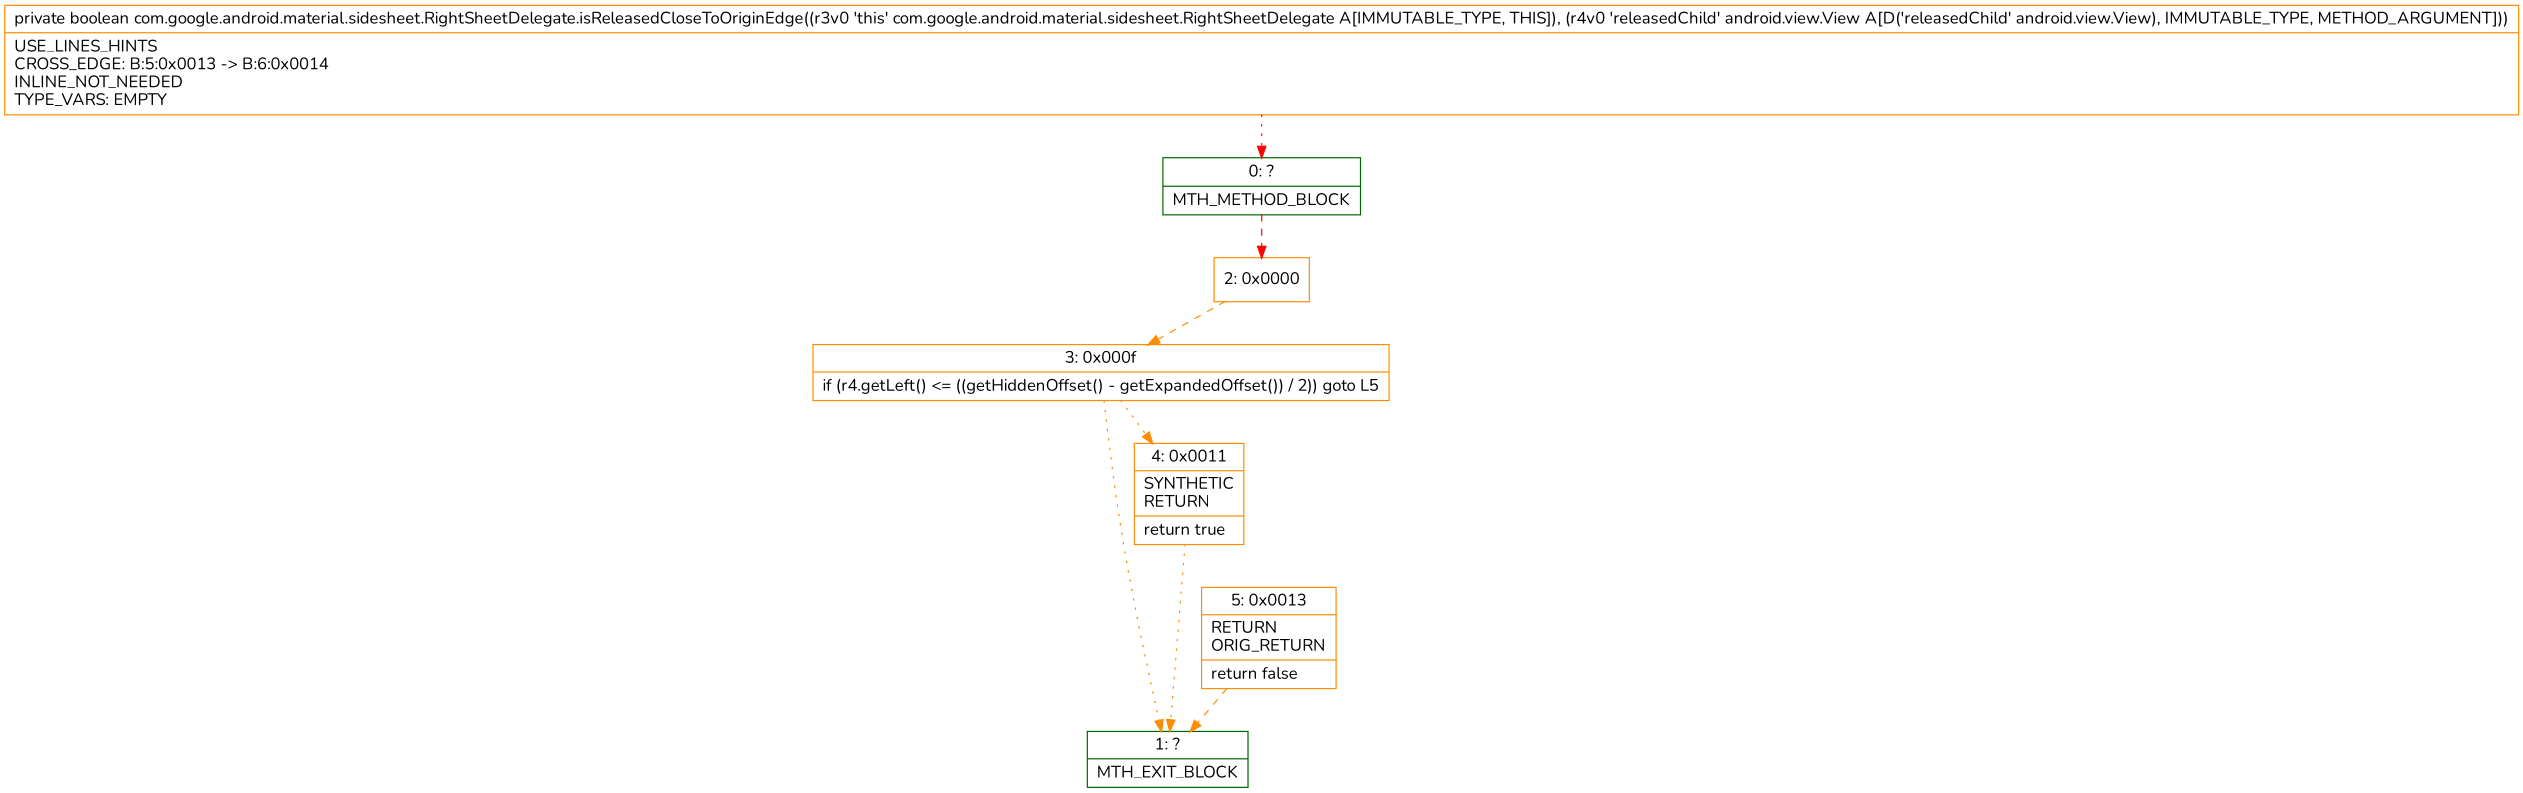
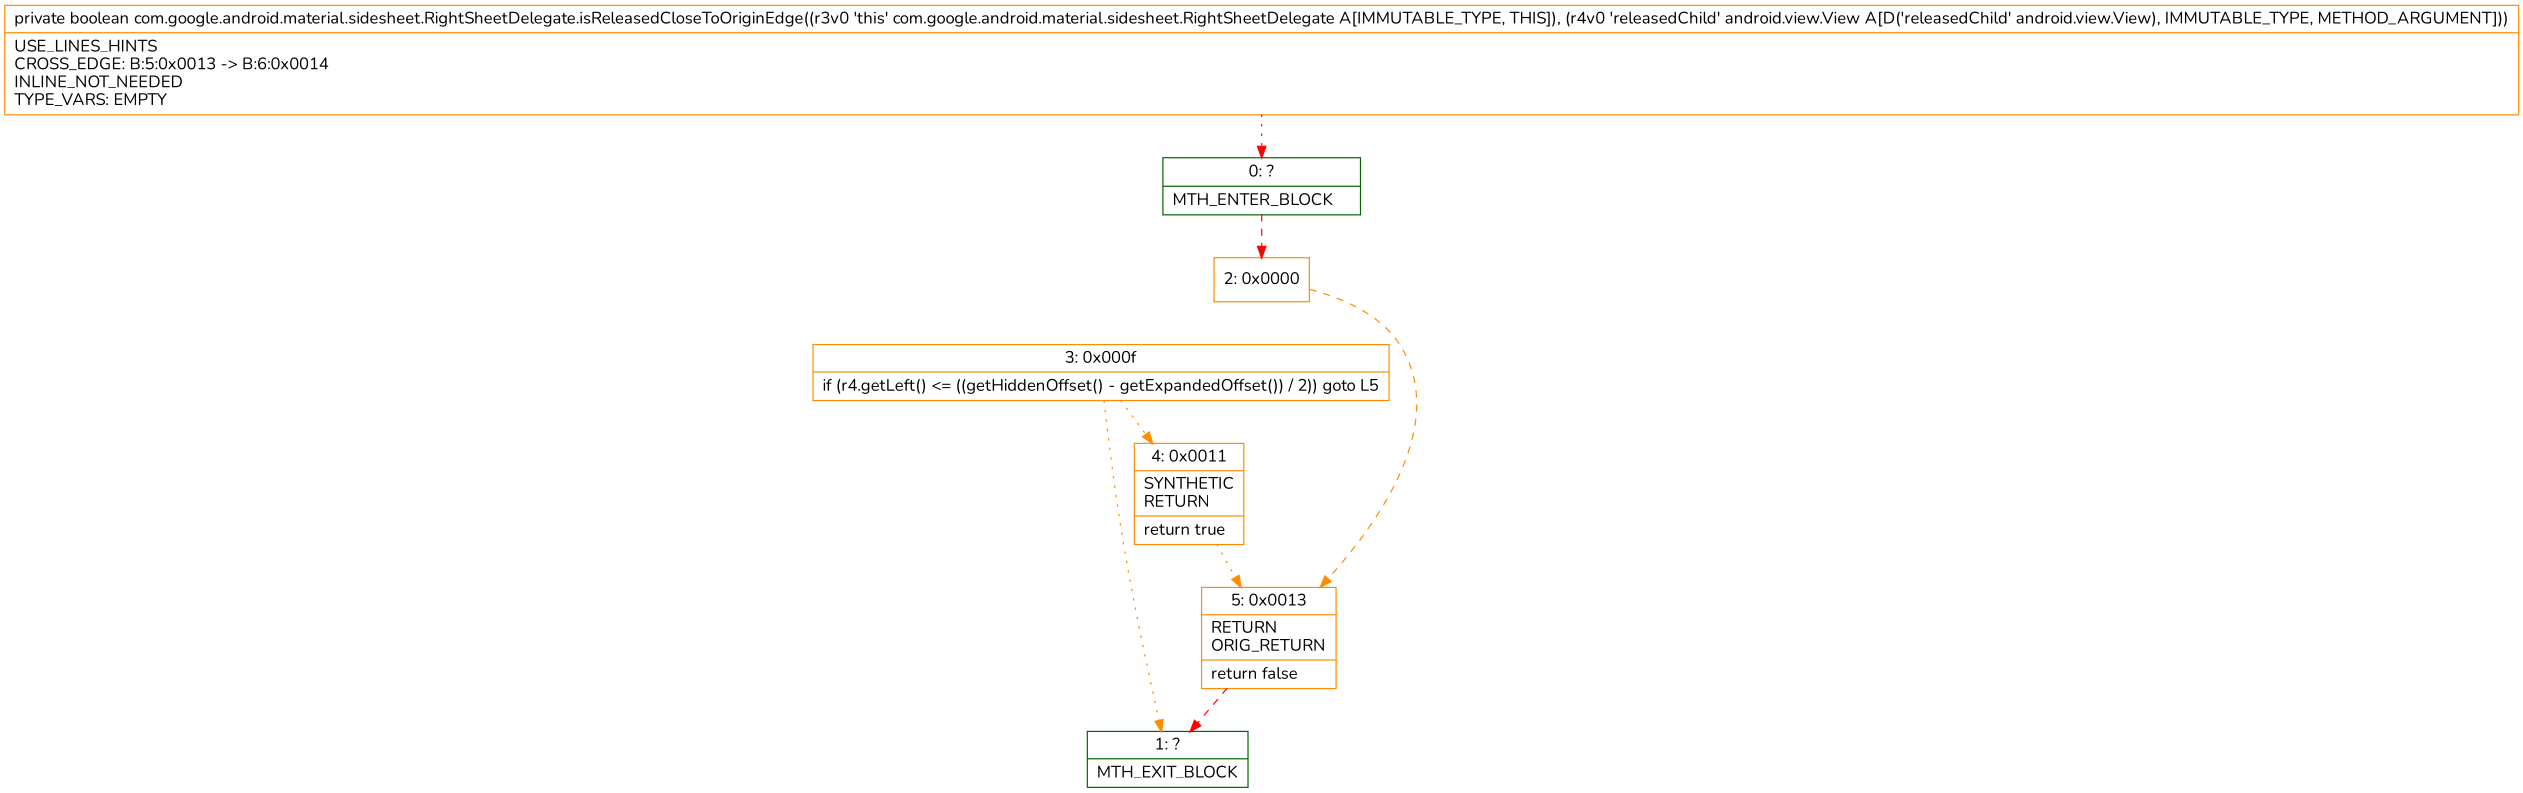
(1262, 200) -> (1253, 200)
(1192, 320) -> (1415, 418)
(1178, 632) -> (1226, 561)
(1212, 706) -> (1212, 706)
